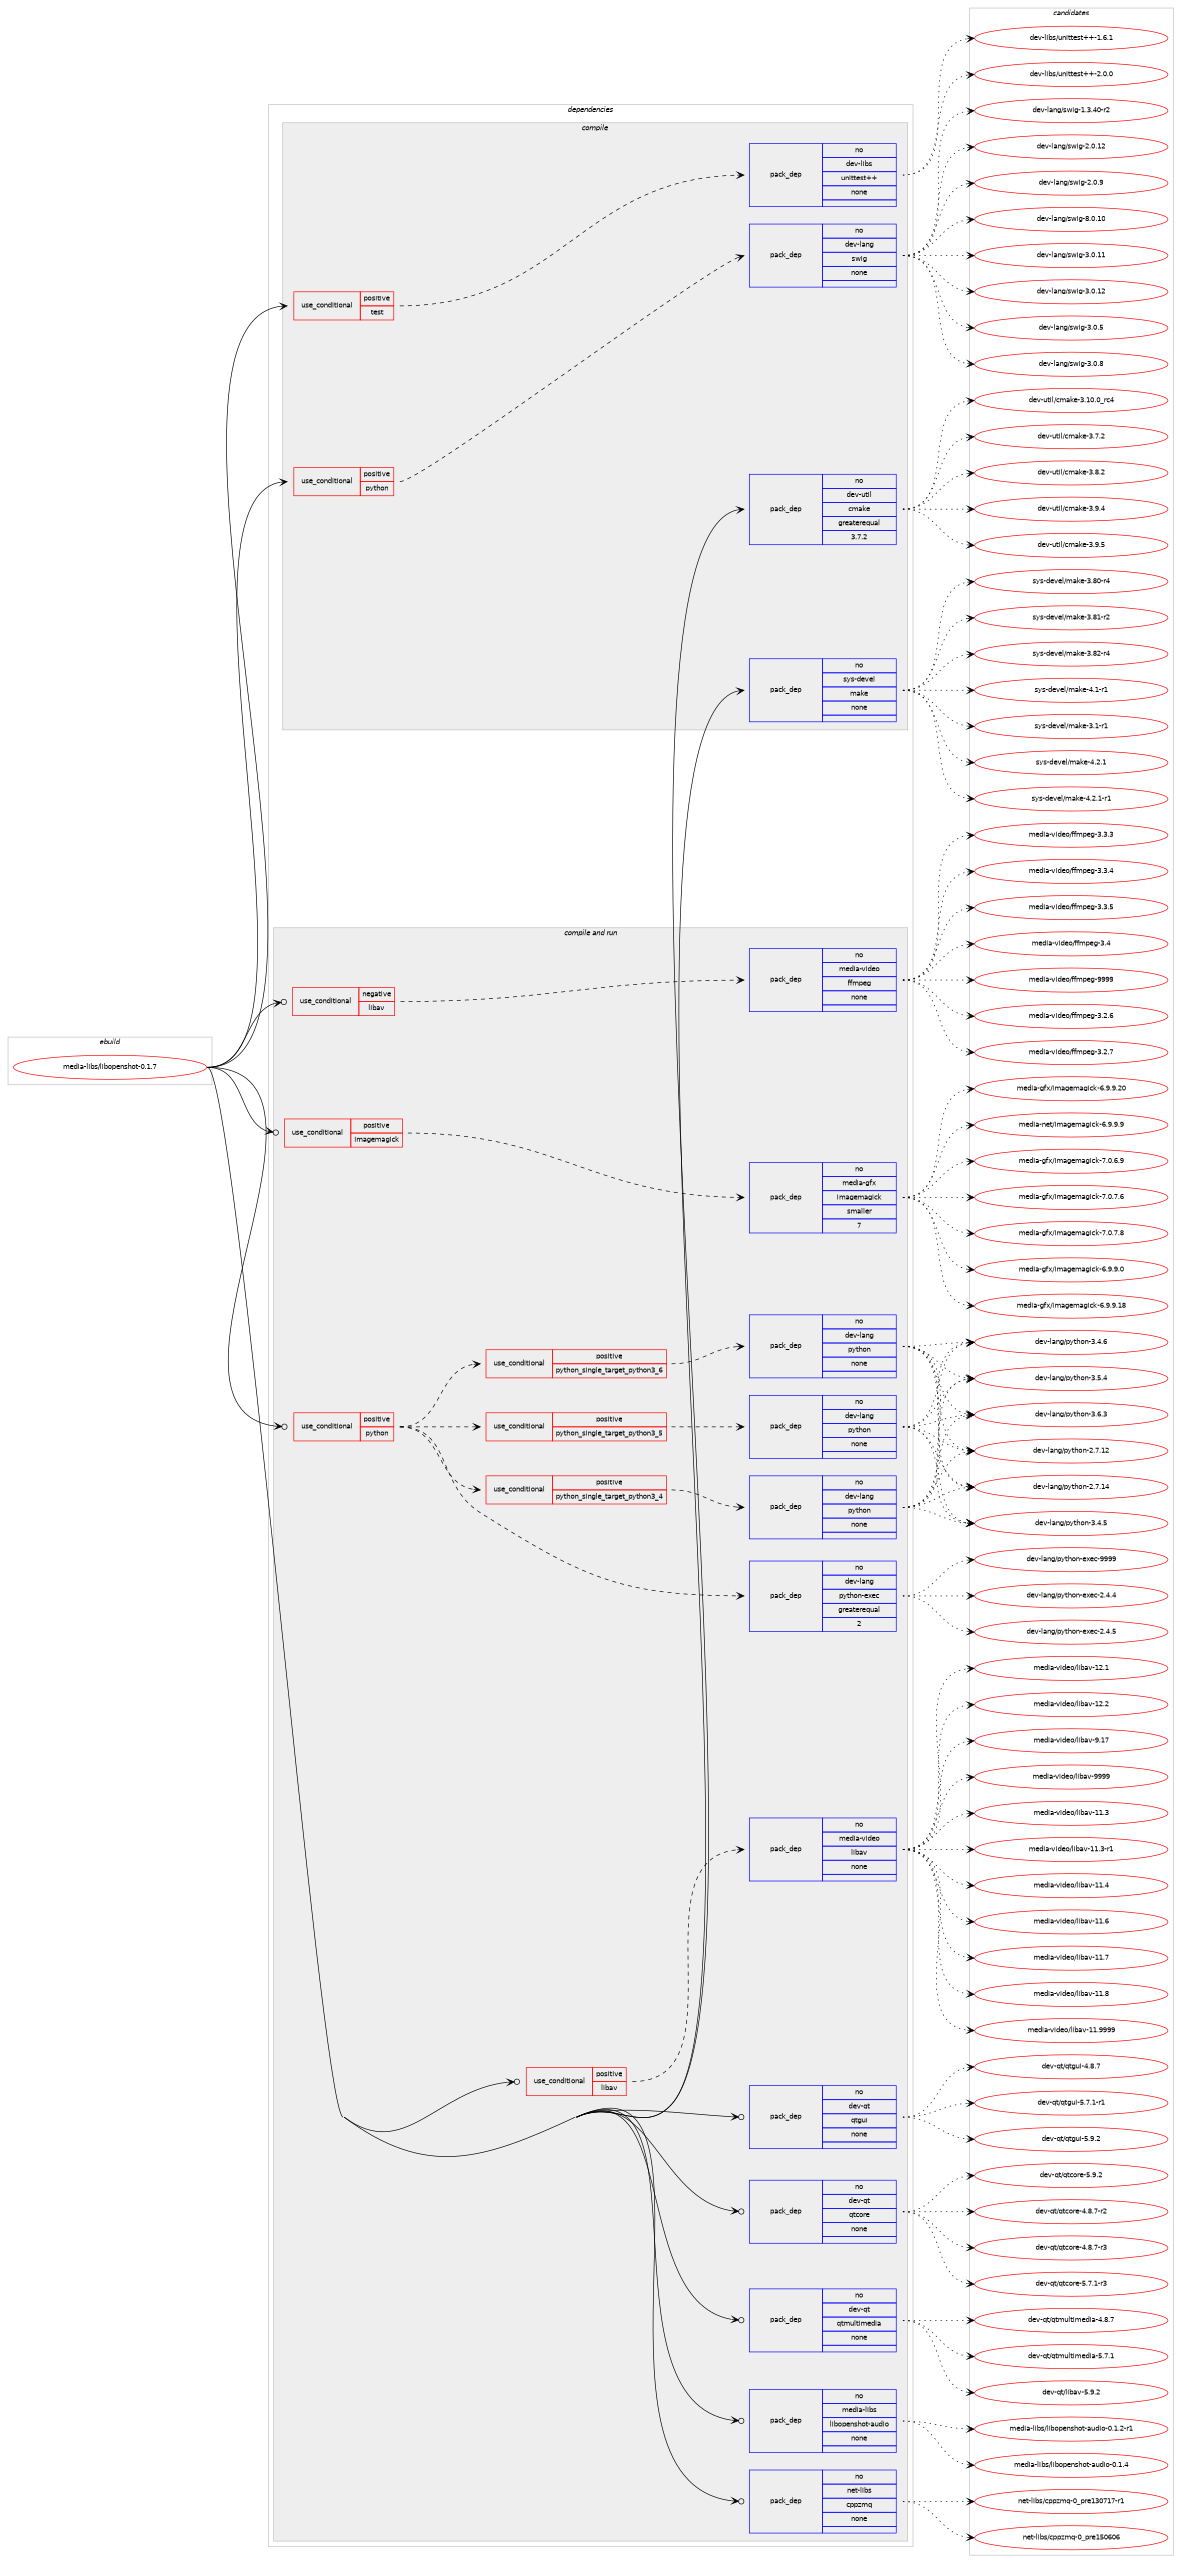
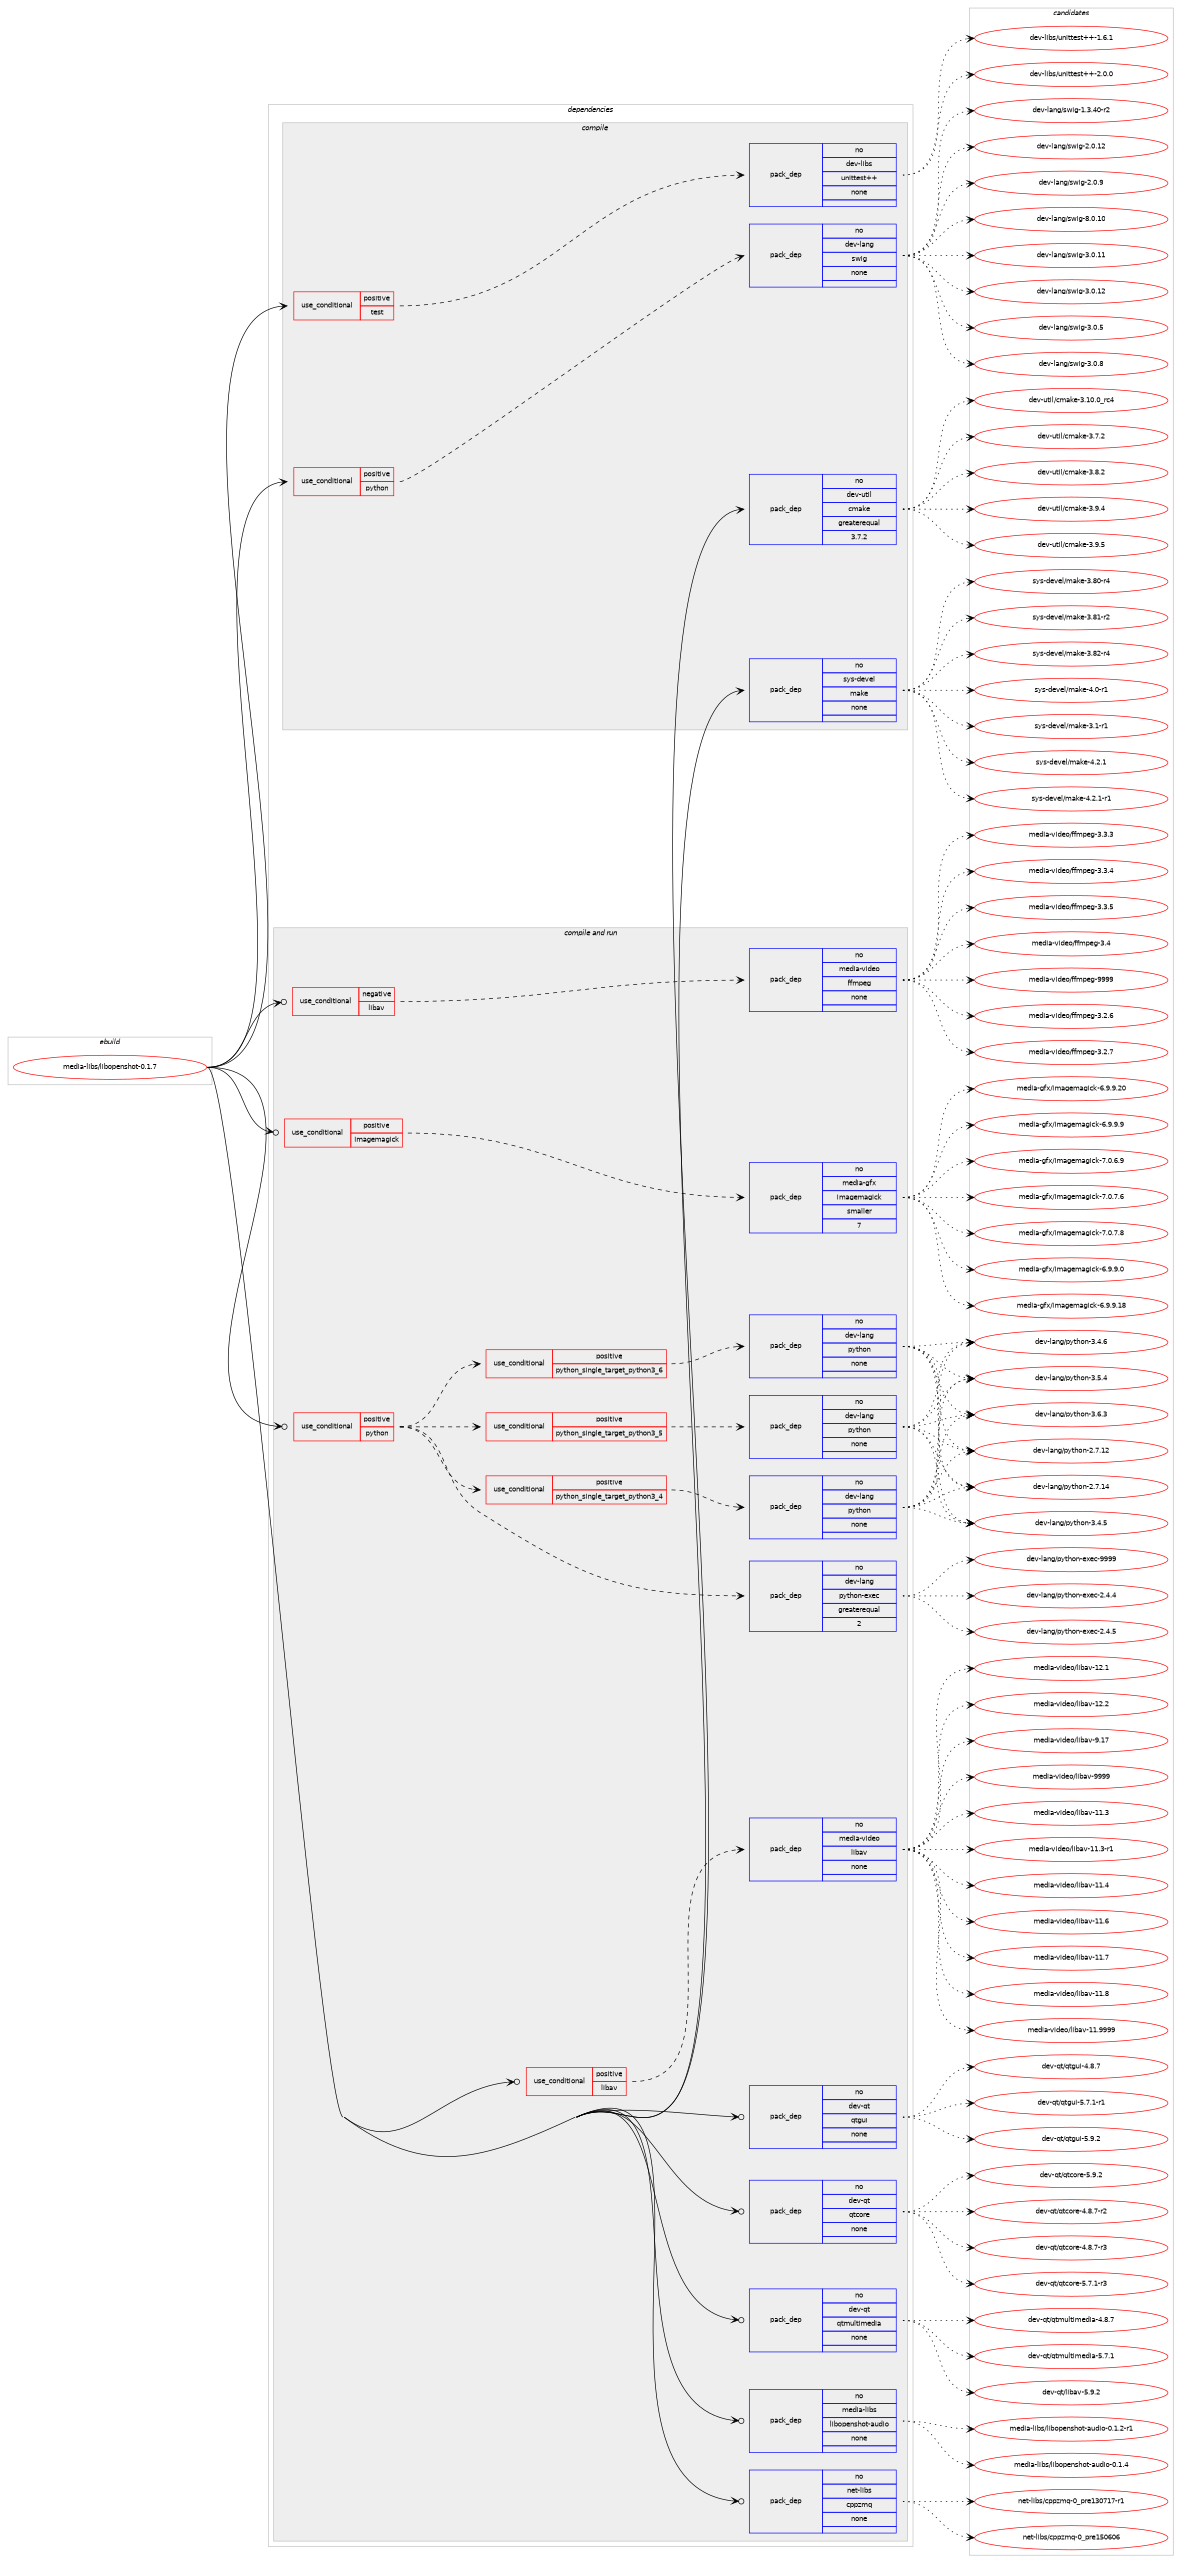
(1071, 690) -> (1071, 690)
(1071, 1125) -> (1071, 1125)
